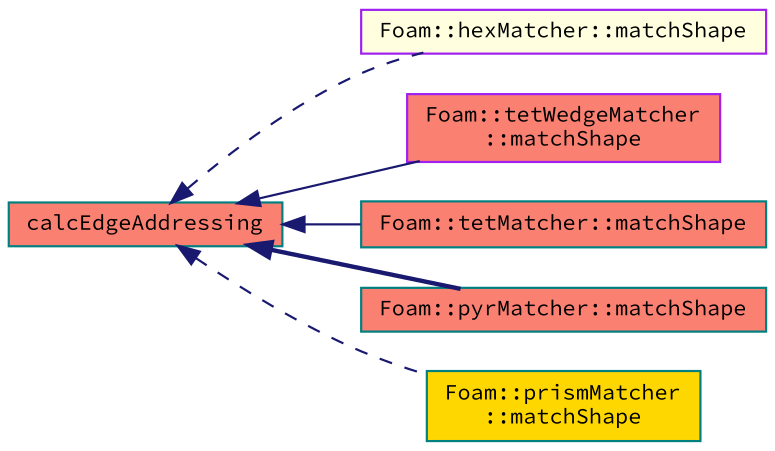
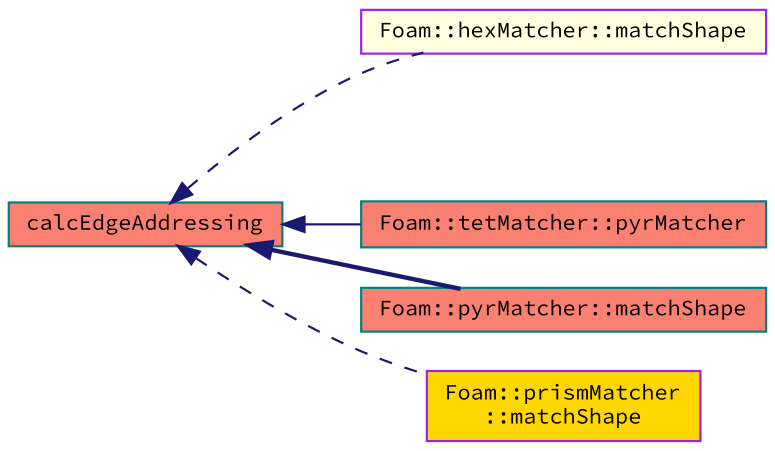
(564, 128) -> none
(564, 224) -> (564, 224)
(564, 406) -> (564, 406)
